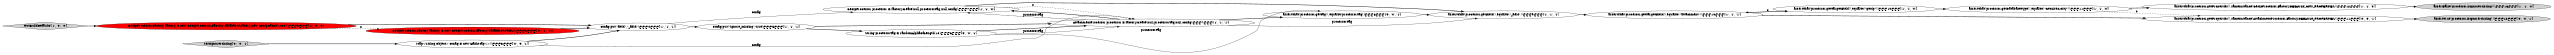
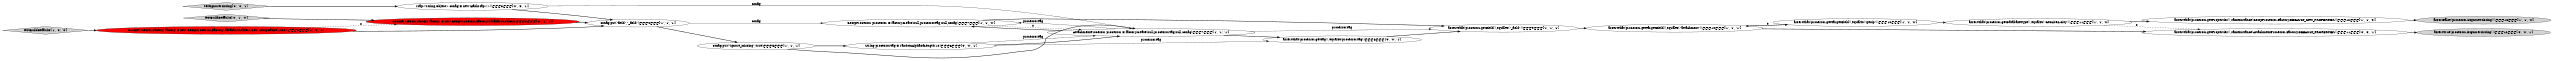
none -> (226, 18)
